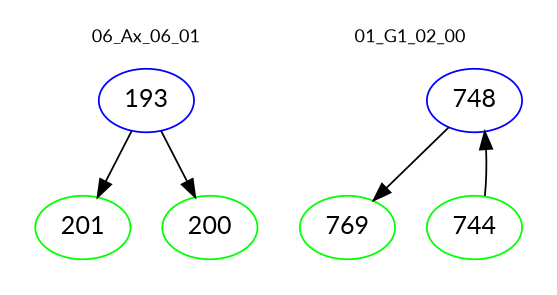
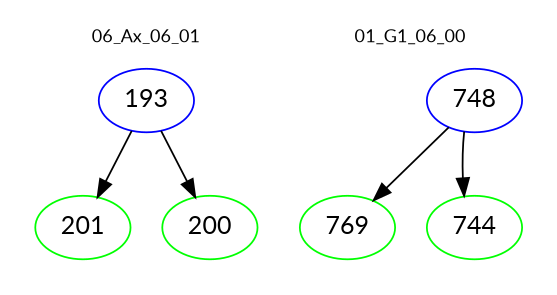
(411, 38) -> (411, 38)
(486, 173) -> (463, 155)
